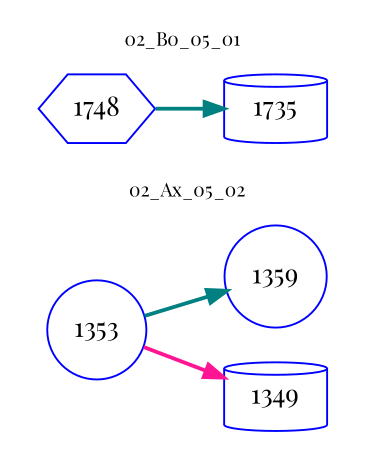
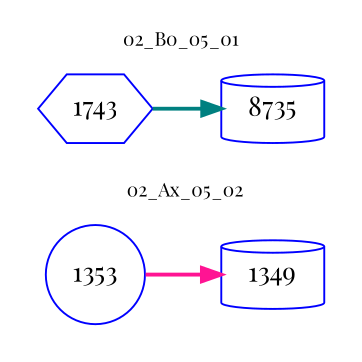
(97, 109) -> (95, 109)
(276, 109) -> (273, 109)
(276, 277) -> none
